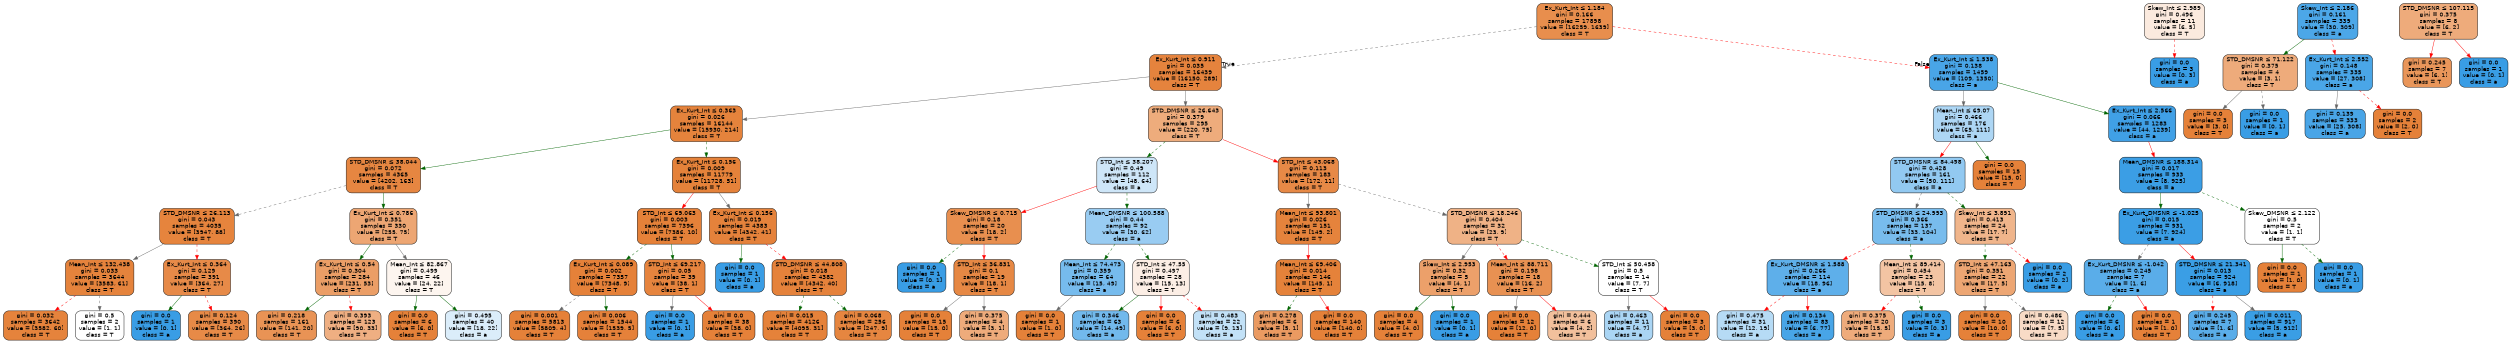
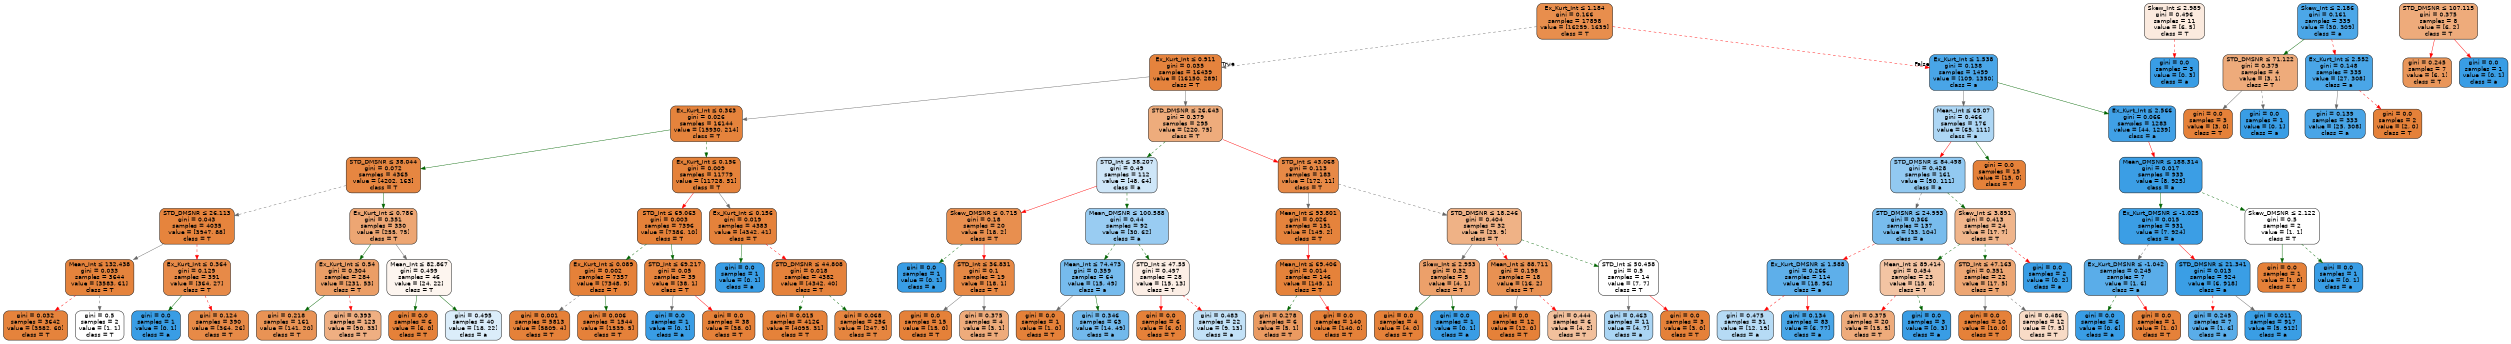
(1911, 250) -> (1950, 251)
(1131, 302) -> (1097, 301)
(1546, 302) -> (1546, 302)
